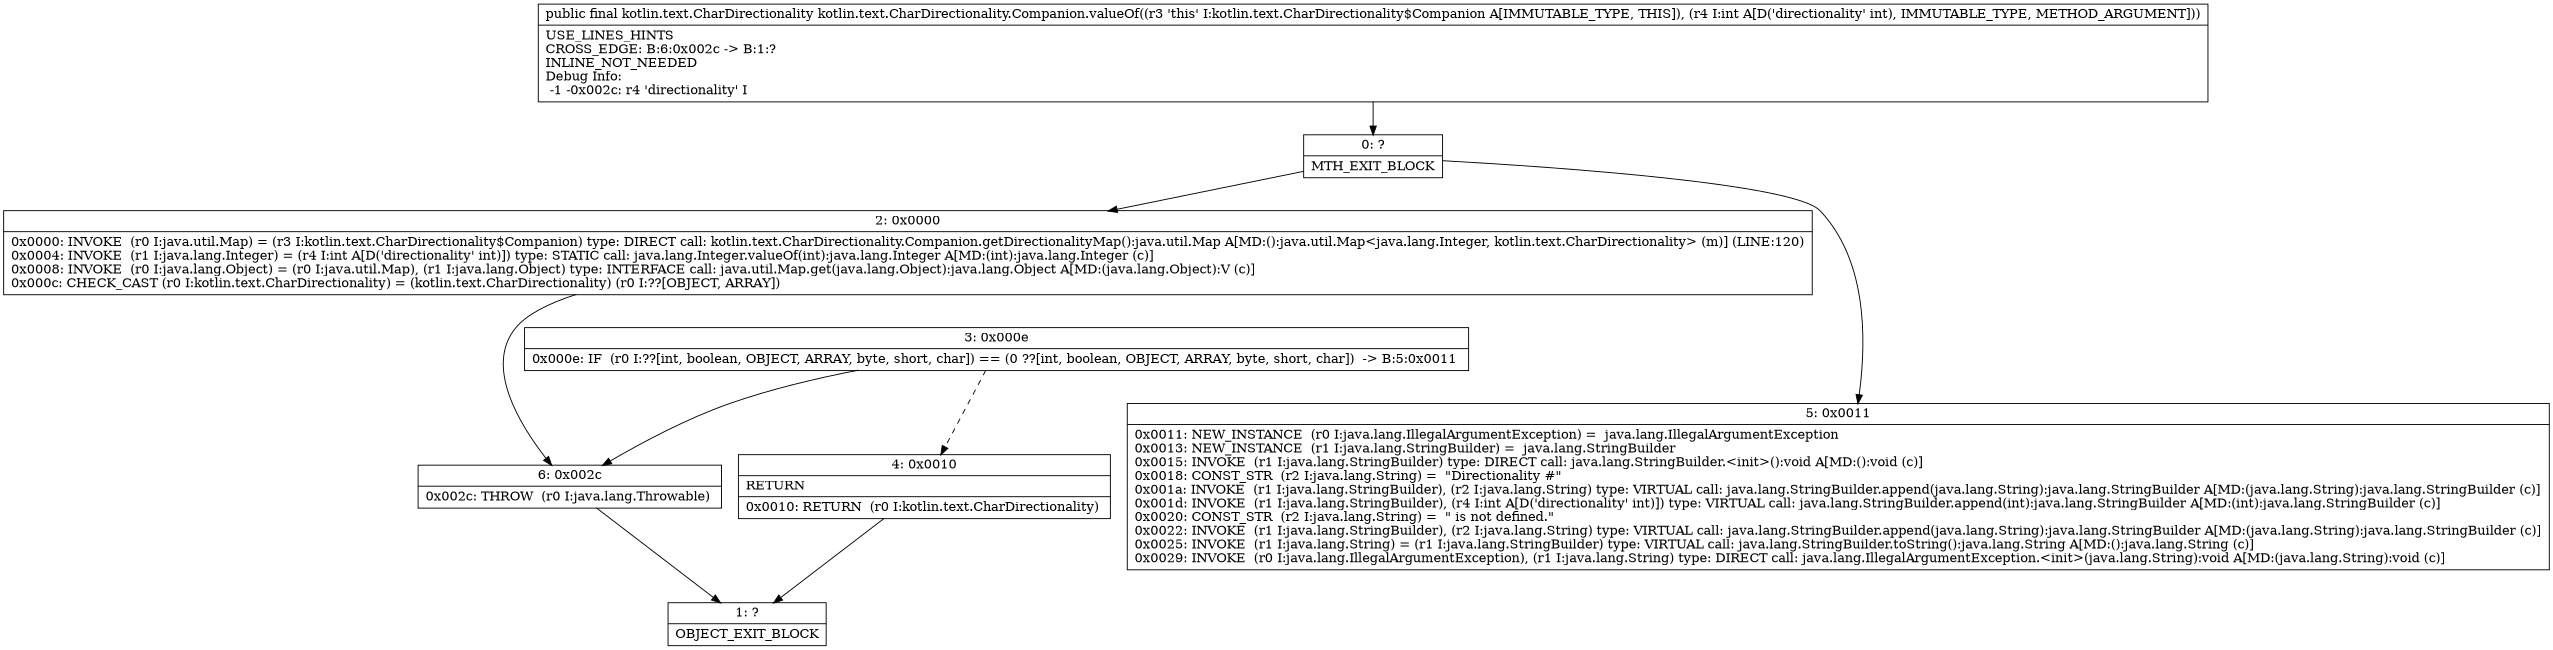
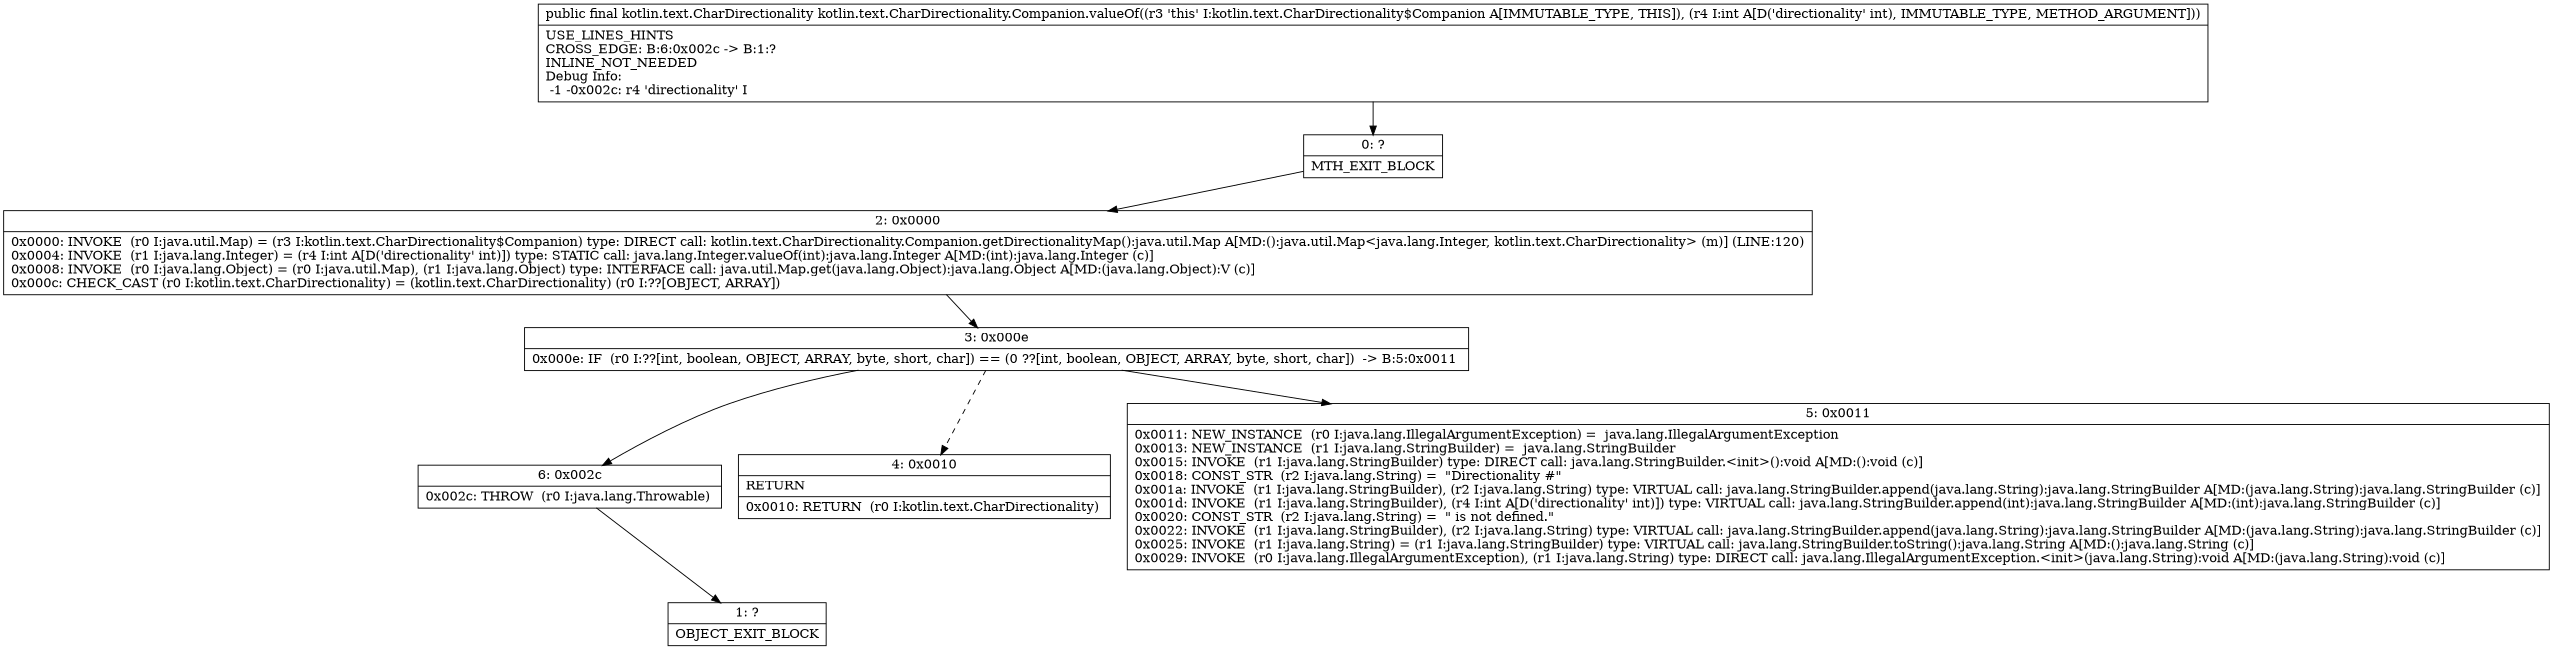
(1730, 186) -> (1222, 386)
(504, 362) -> (959, 308)
(833, 558) -> none
